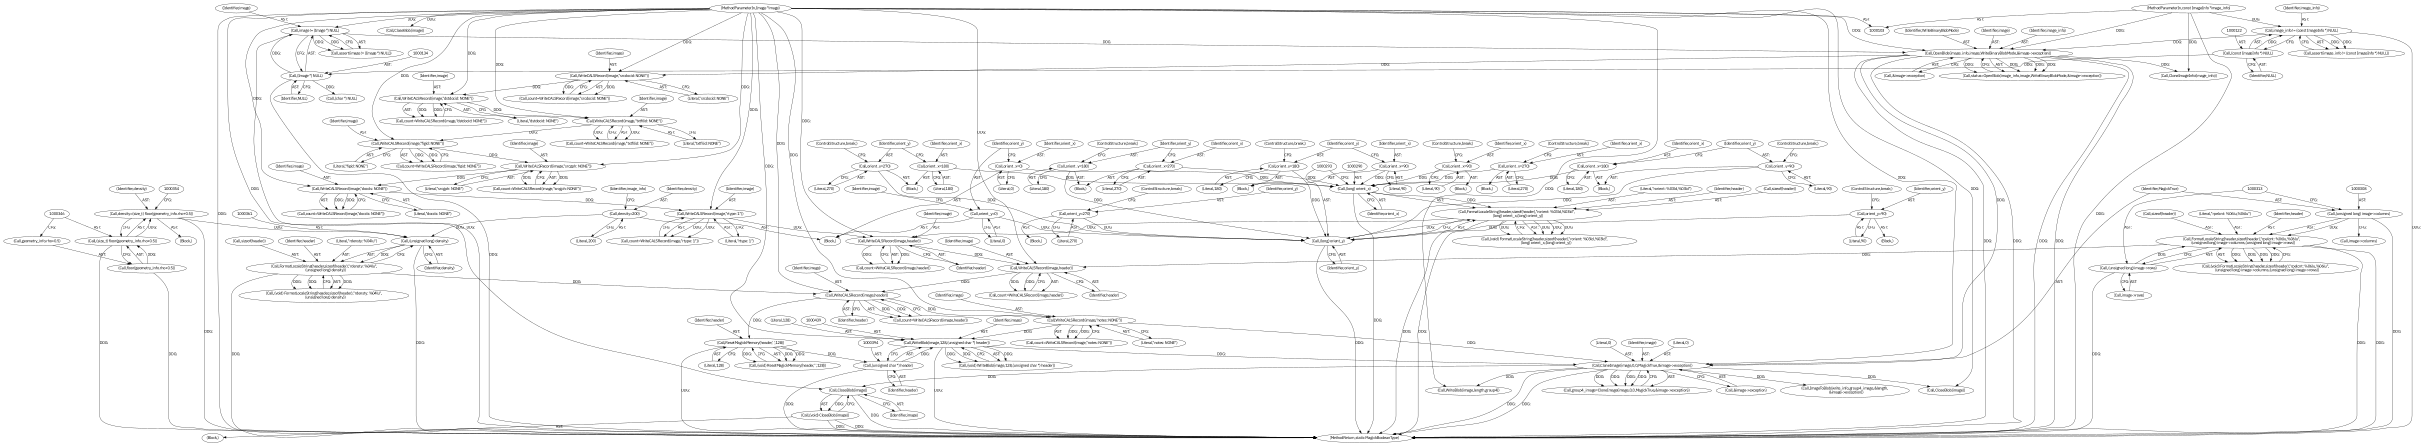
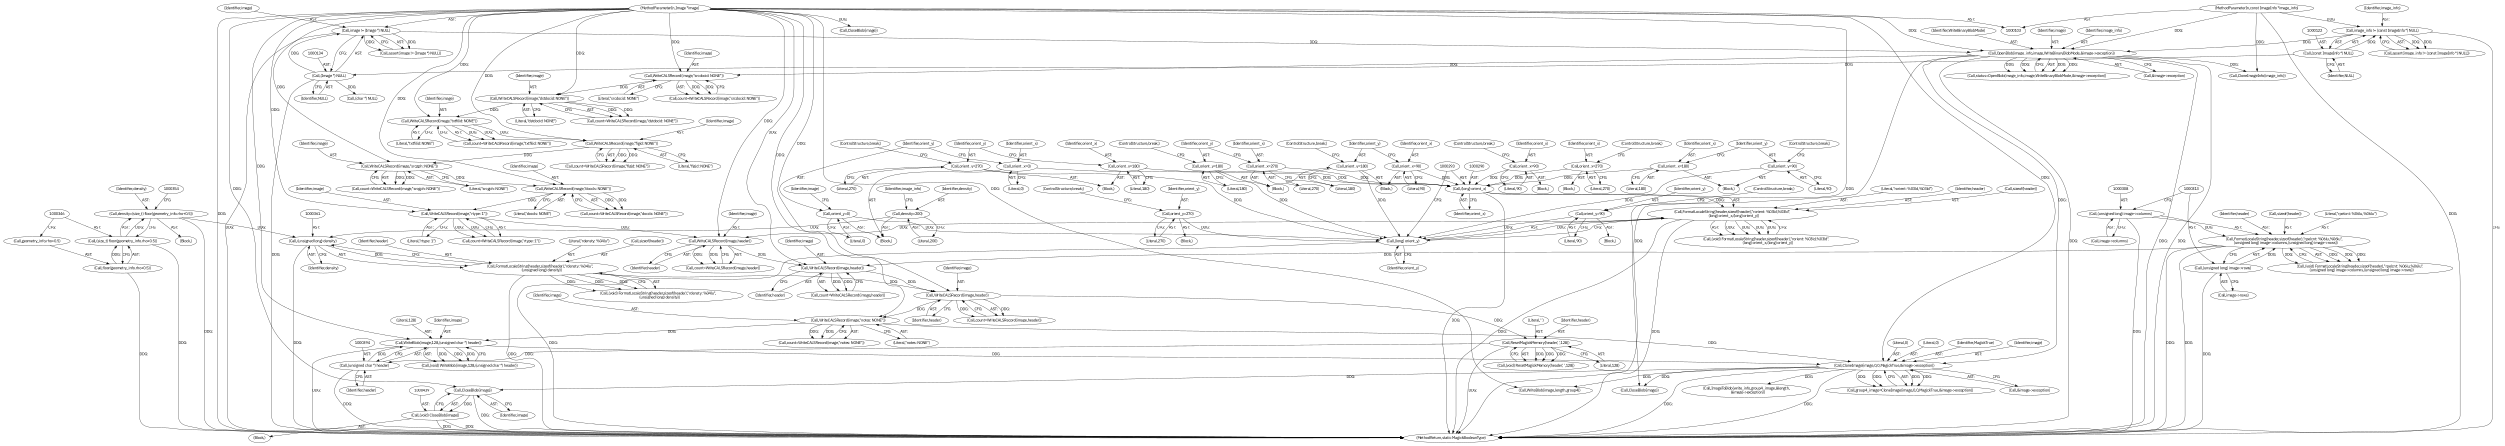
(412, 20) -> (452, 20)
(2291, 42) -> (2339, 42)
(1345, 178) -> (1464, 178)
(1327, 200) -> (1439, 200)
(2257, 200) -> (2106, 228)
(2417, 228) -> (2497, 228)
none -> (1536, 320)
(867, 332) -> (421, 403)
